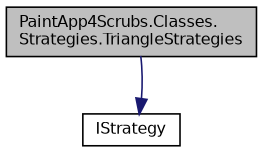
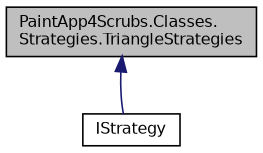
(142, 77) -> (121, 93)
